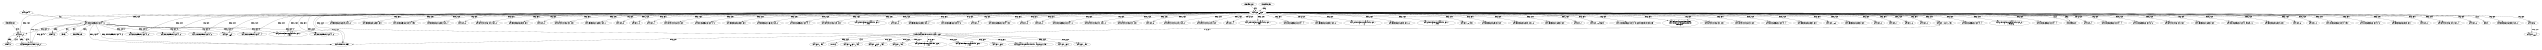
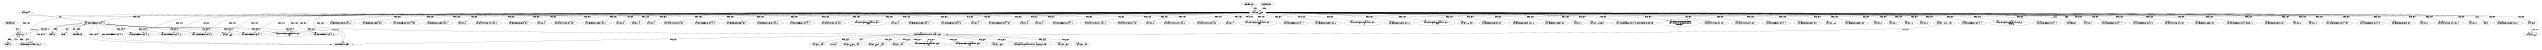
(84, 28) -> (80, 27)
(1443, 28) -> (1444, 33)
